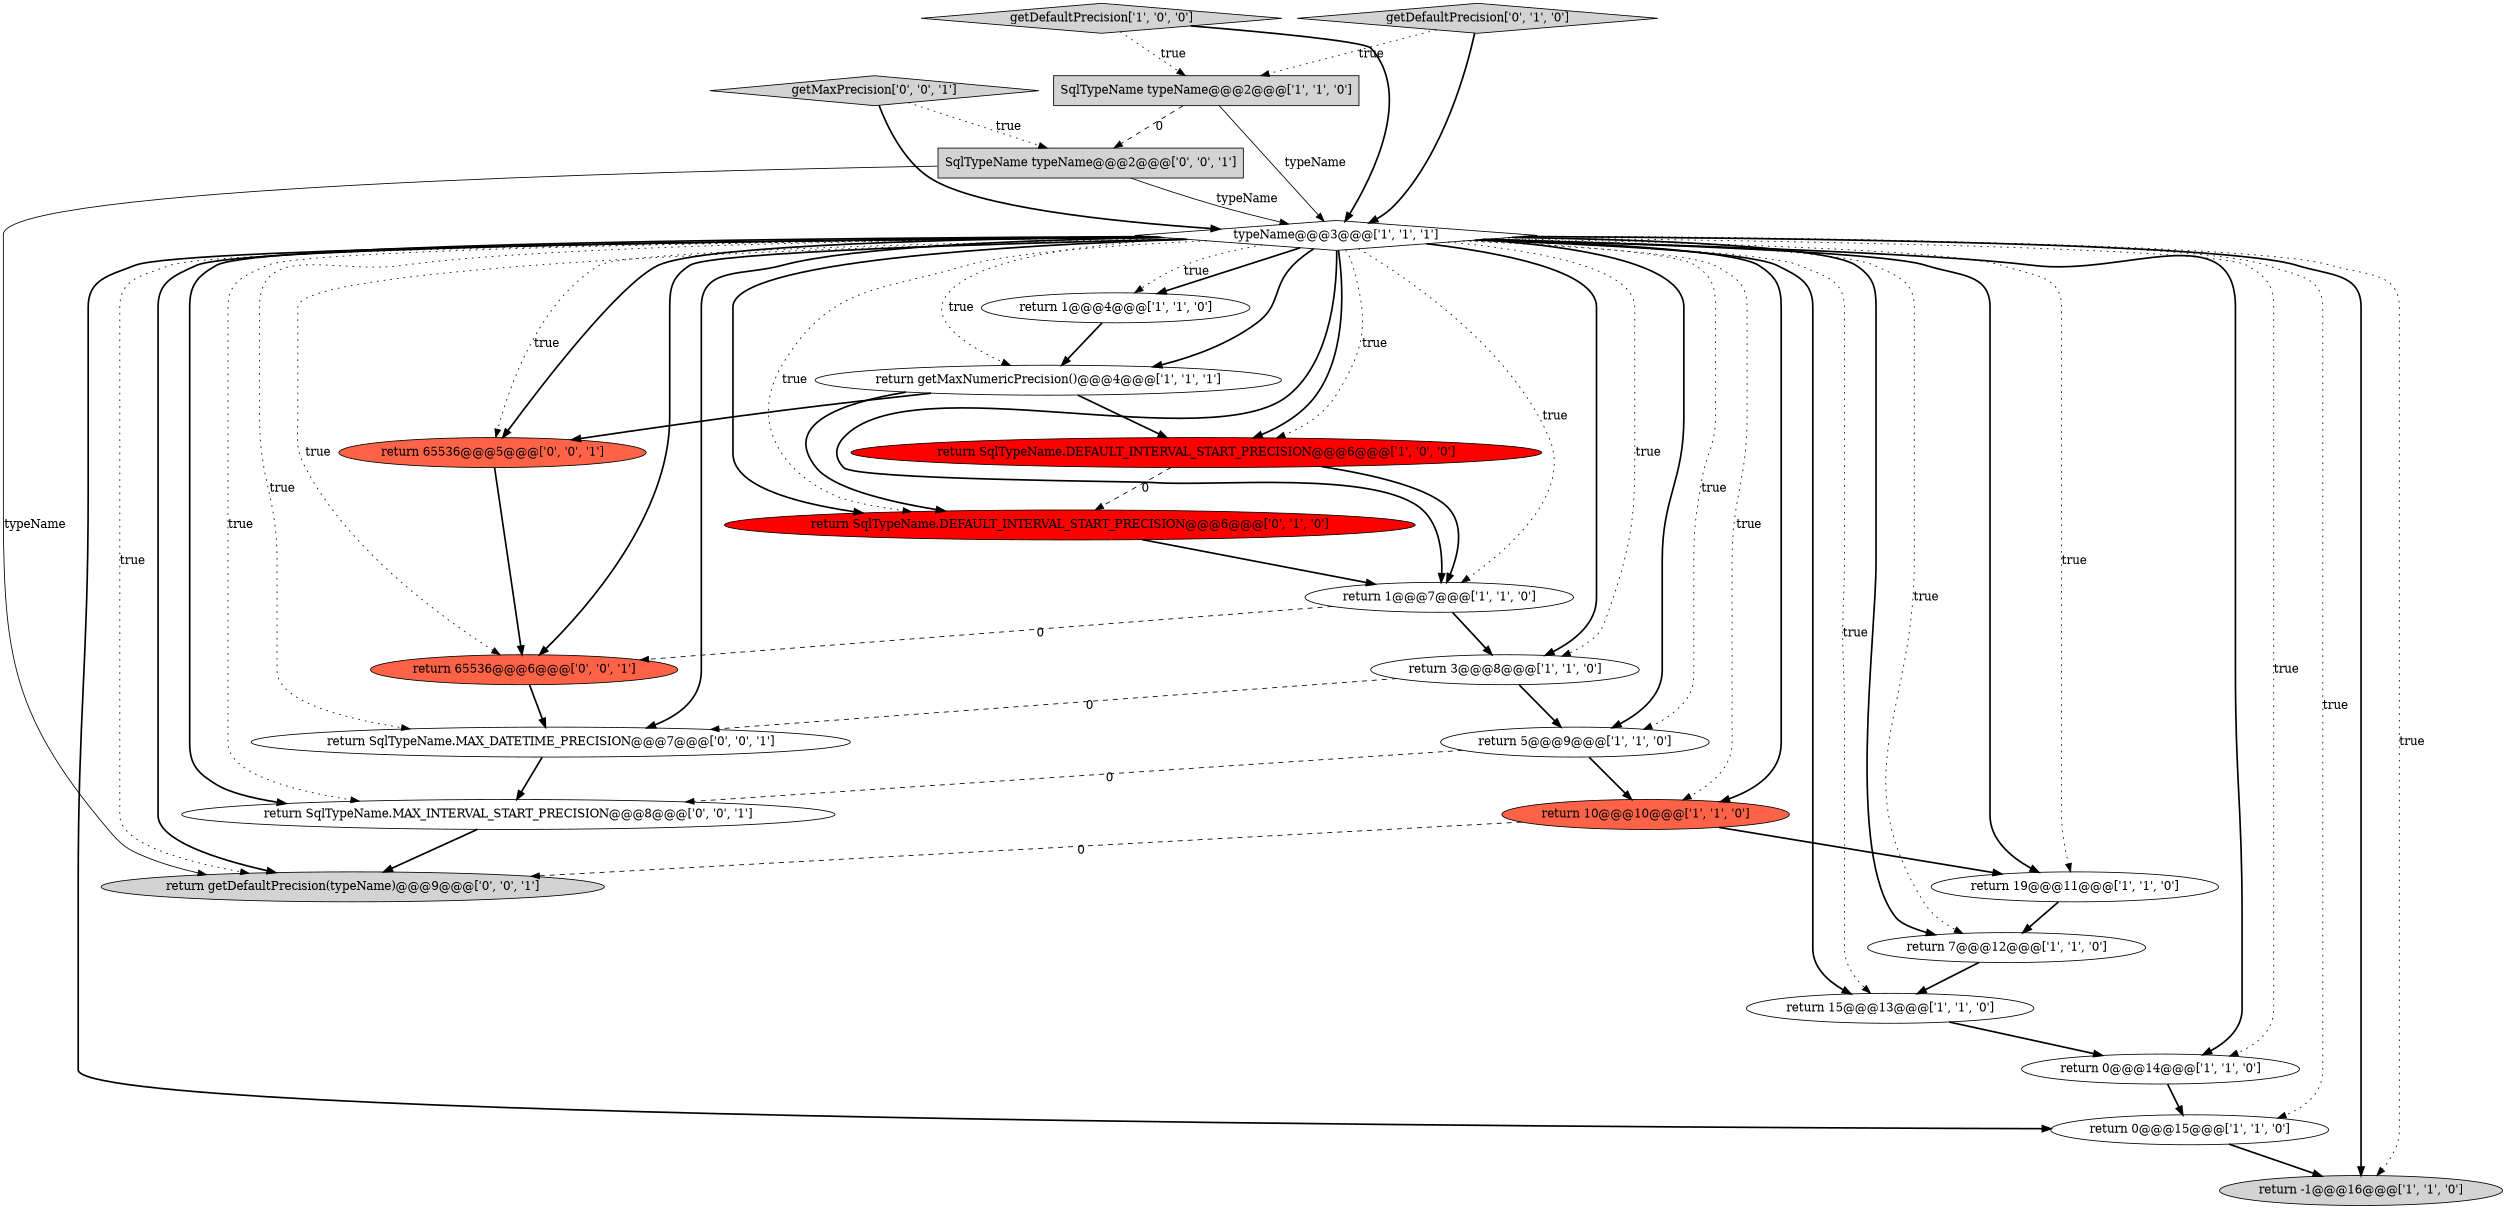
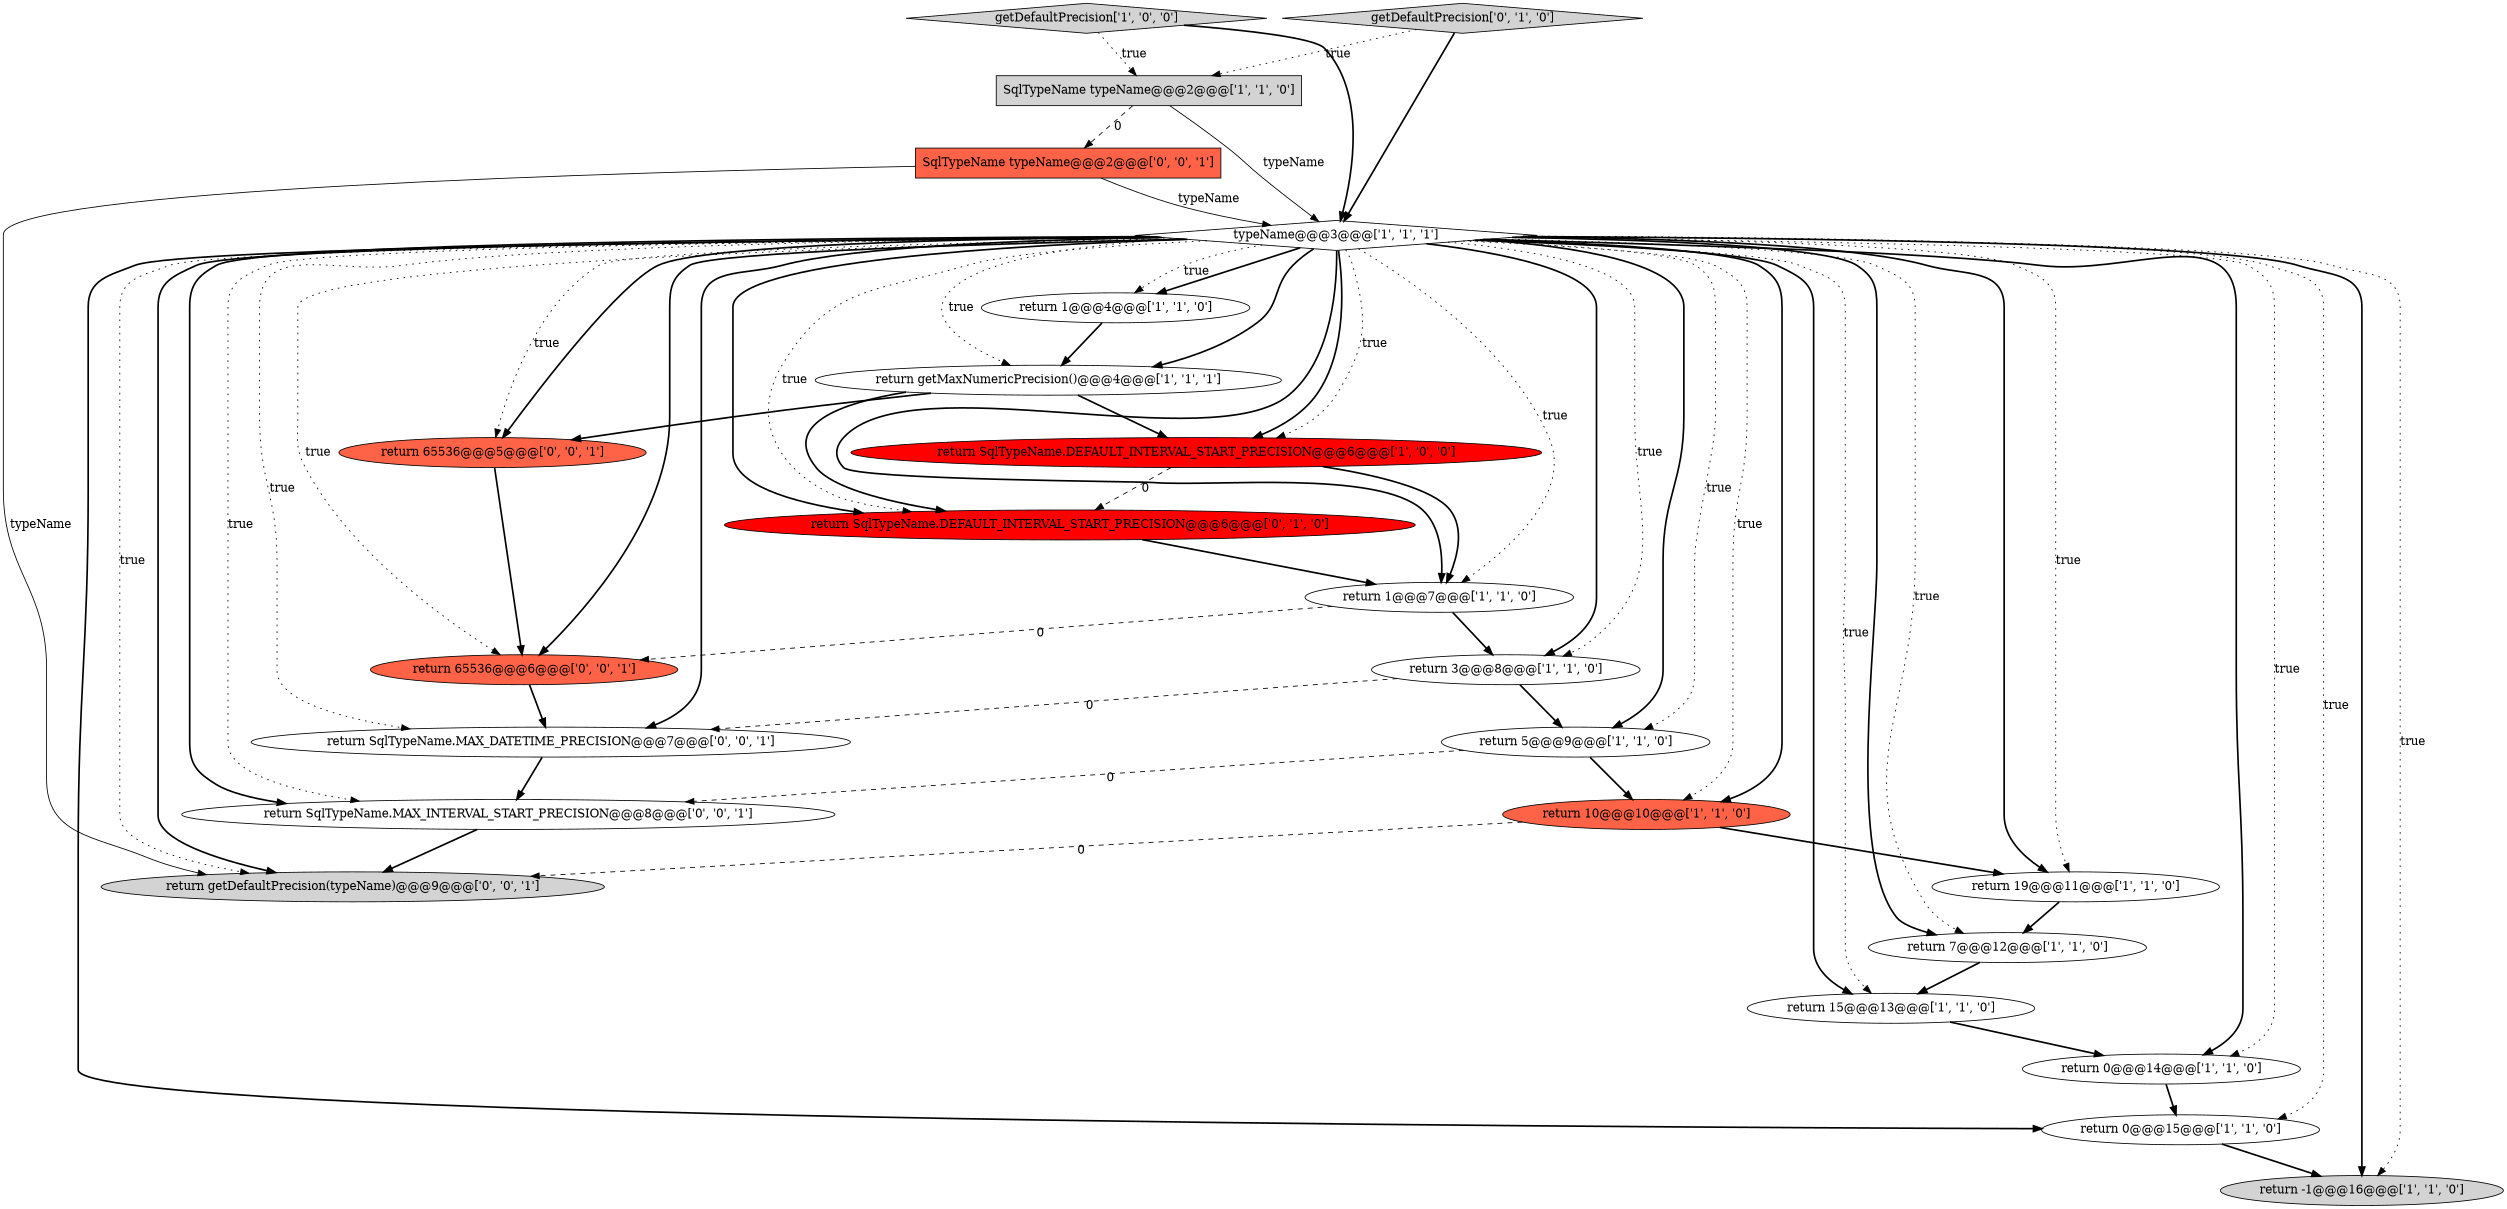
(874, 91) -> none
(1091, 163) -> (1068, 163)
